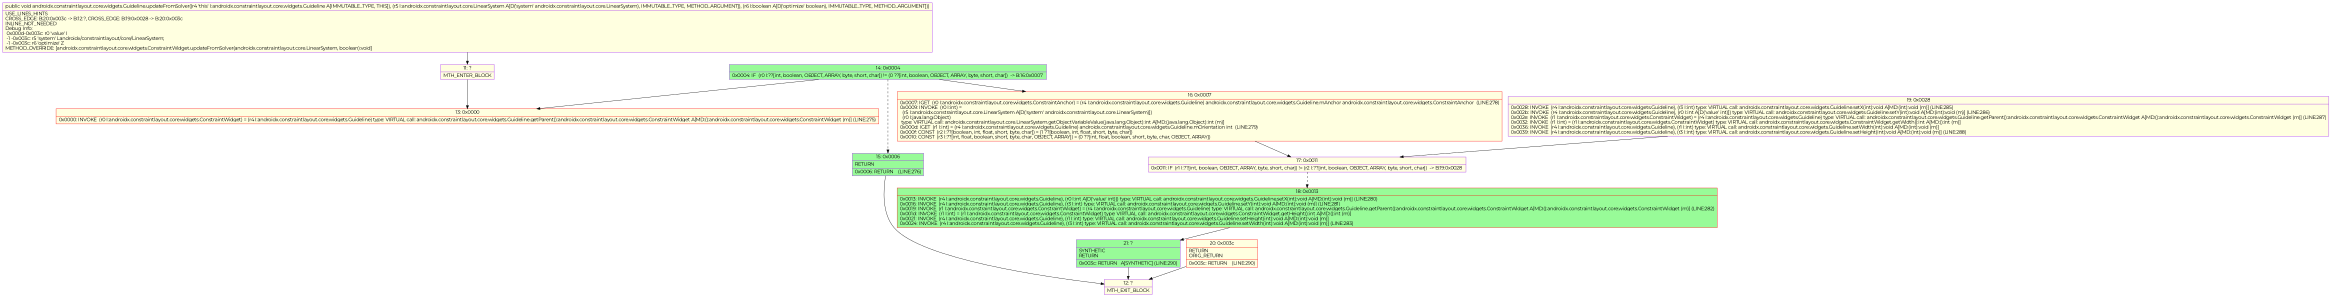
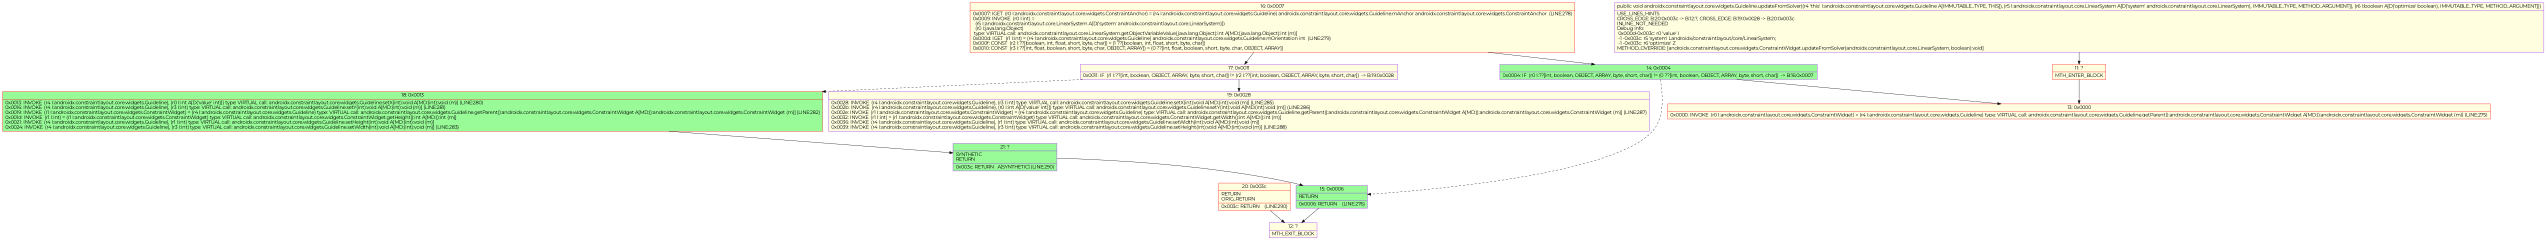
(467, 72) -> (2079, 72)
(981, 85) -> (1540, 58)
(1535, 146) -> (1239, 84)
(1128, 272) -> (1179, 166)
